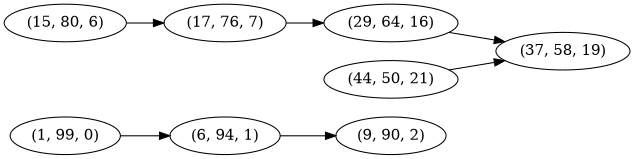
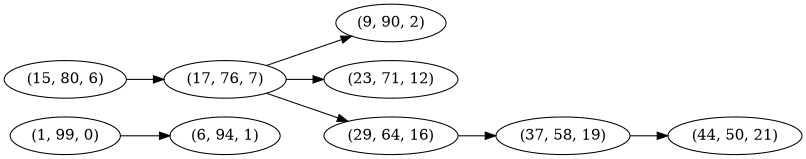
(472, 66) -> (644, 136)
none -> (391, 79)
(303, 136) -> (304, 53)
